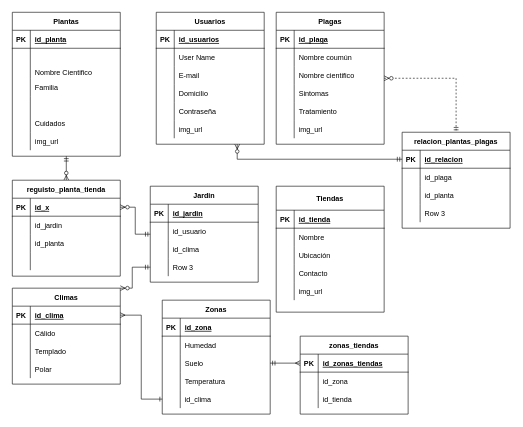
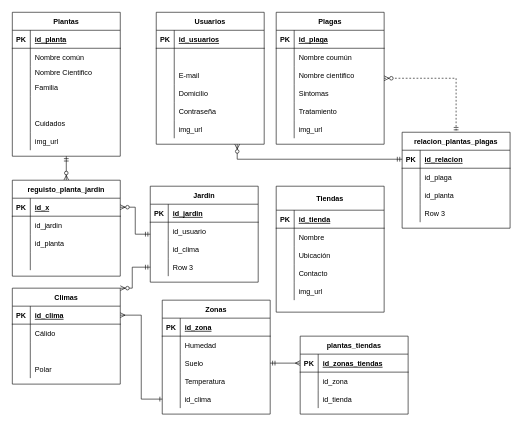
none -> (75, 57)
(219, 57) -> none
(66, 190) -> (66, 190)
(354, 346) -> (354, 346)
(75, 351) -> none
